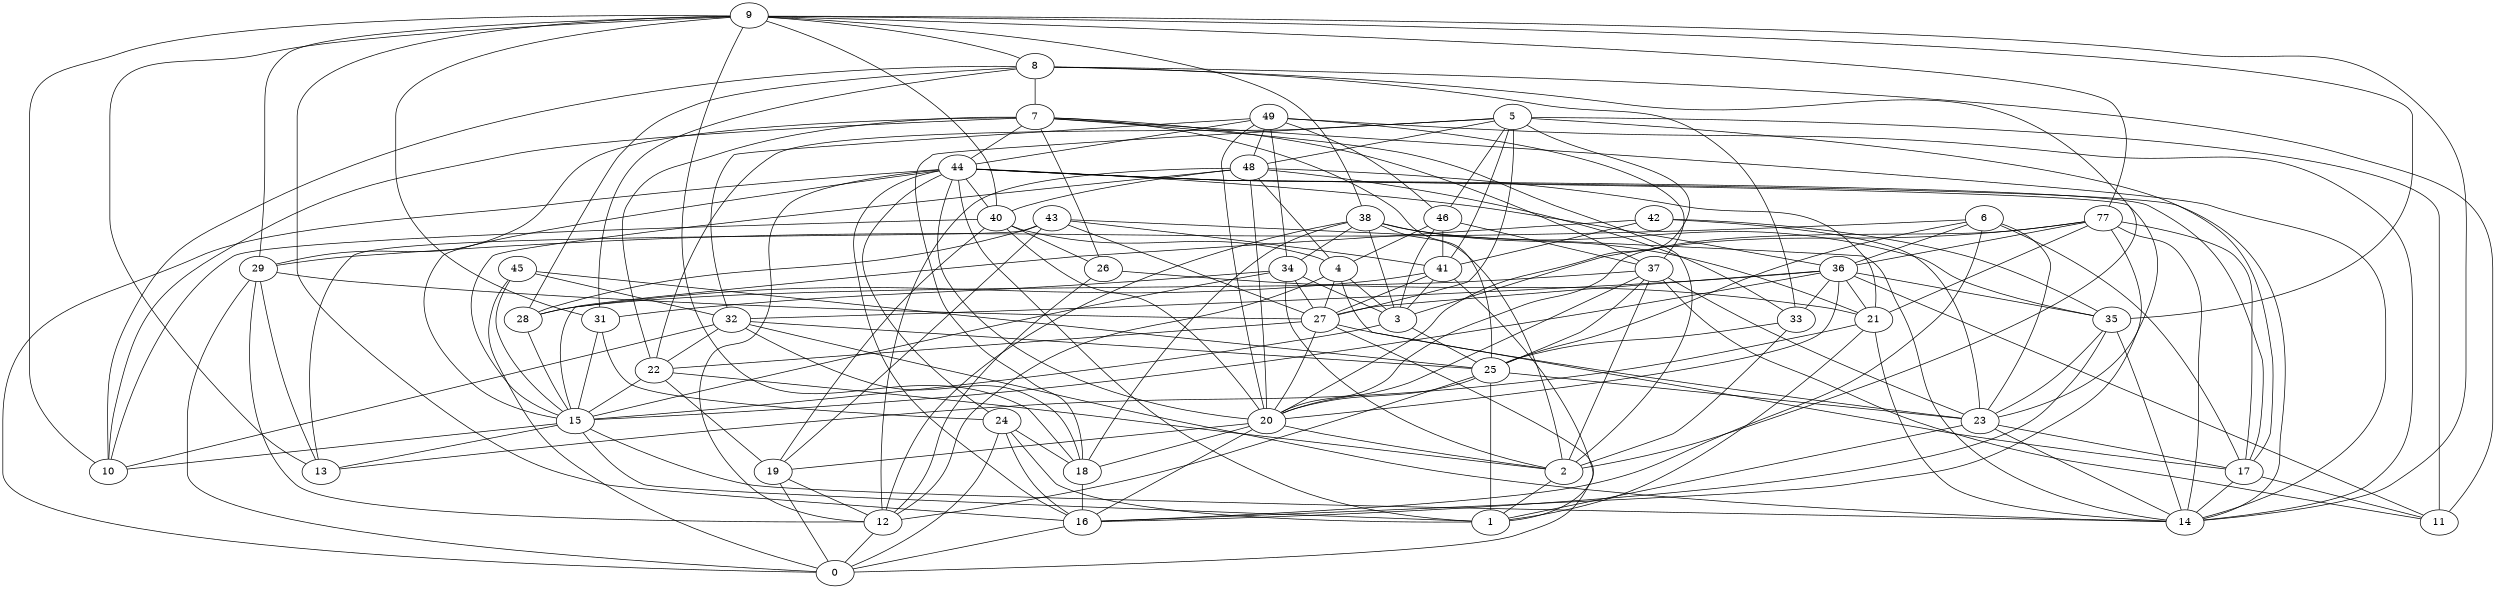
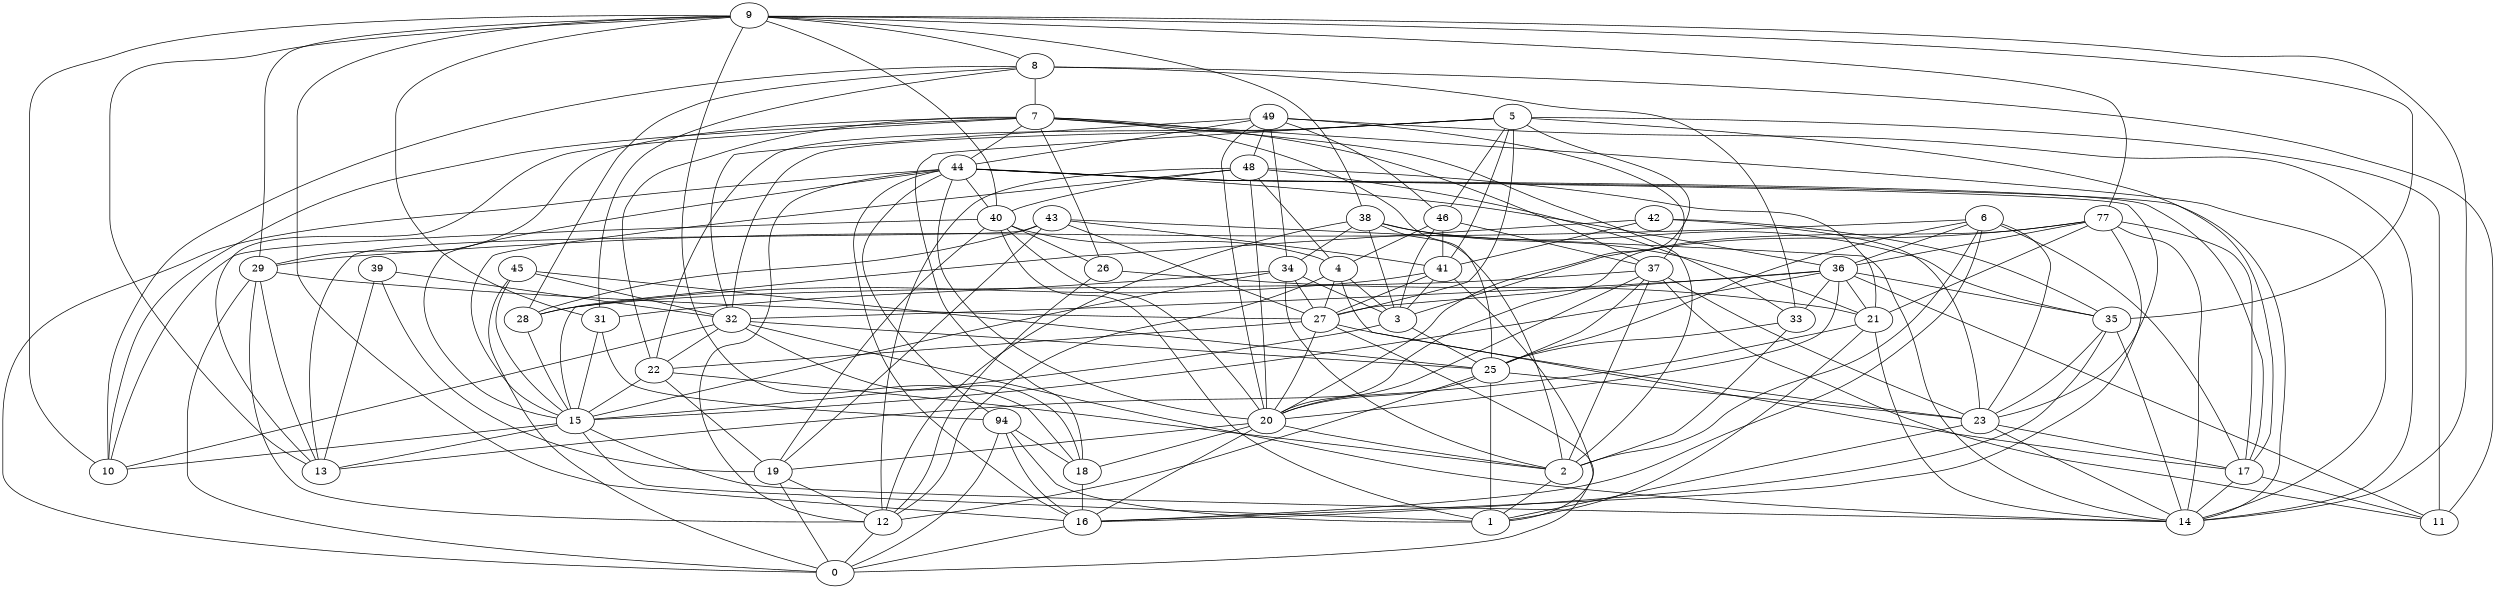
(1883, 101) -> (1790, 383)
(1375, 143) -> (1063, 135)
none -> (502, 188)
none -> (377, 269)
(1202, 308) -> none
(1002, 421) -> (1002, 421)
(1207, 447) -> (1213, 404)
